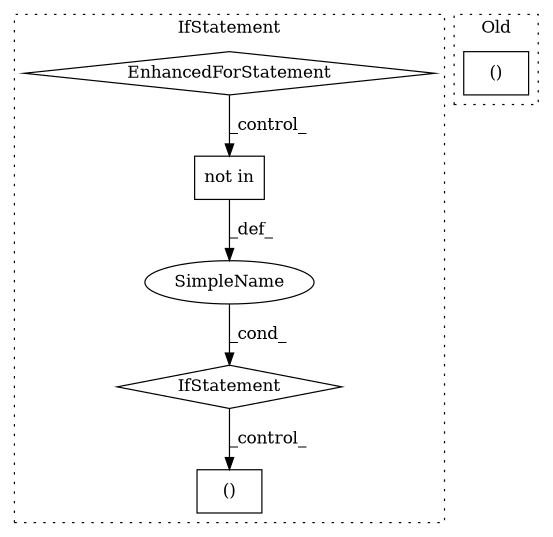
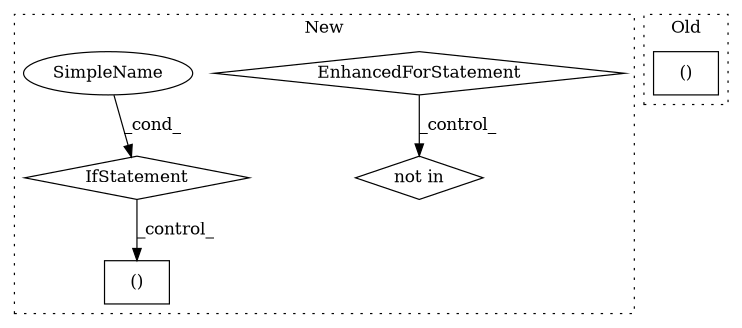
(229, 28) -> (324, 28)
(229, 178) -> (419, 178)
(229, 224) -> none
